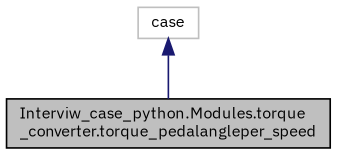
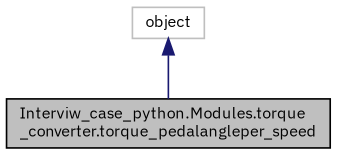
(168, 23) -> (168, 23)
